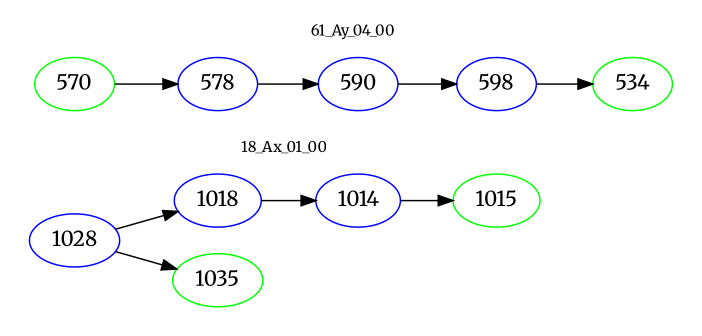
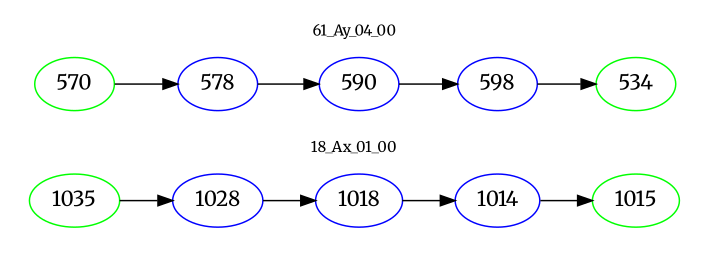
(139, 258) -> (139, 201)
